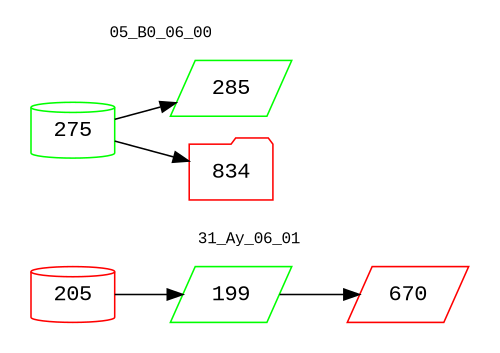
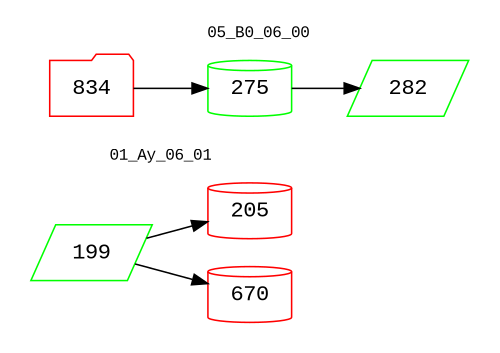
(231, 88) -> (408, 88)
(144, 149) -> (163, 88)
(250, 239) -> (161, 156)
(141, 294) -> (169, 232)
(408, 294) -> (250, 294)
